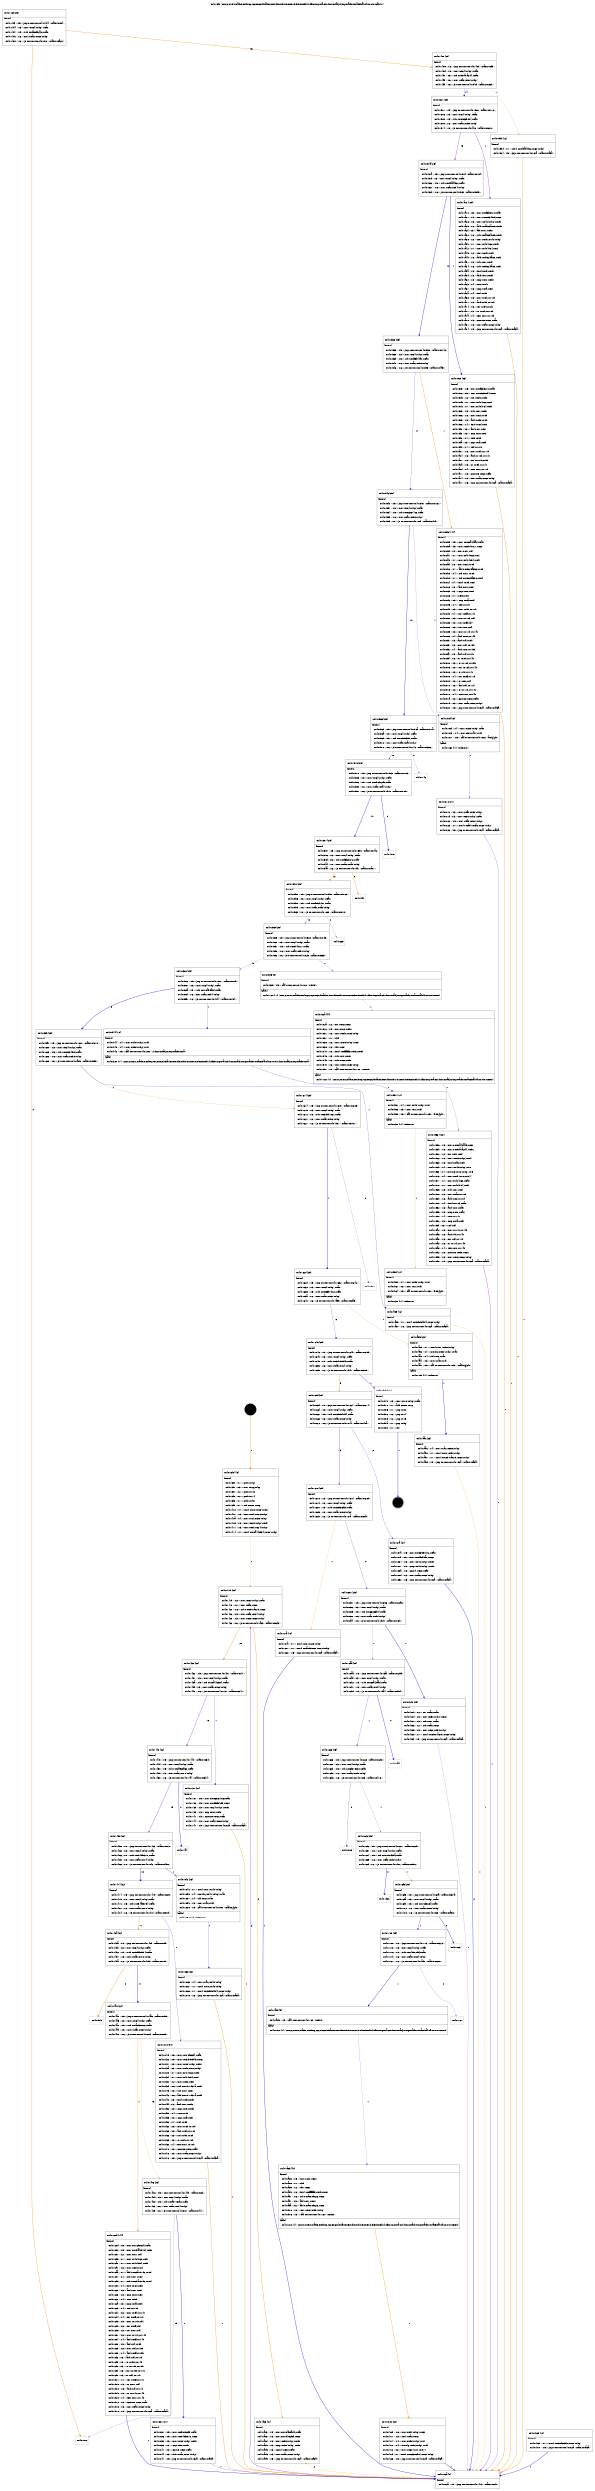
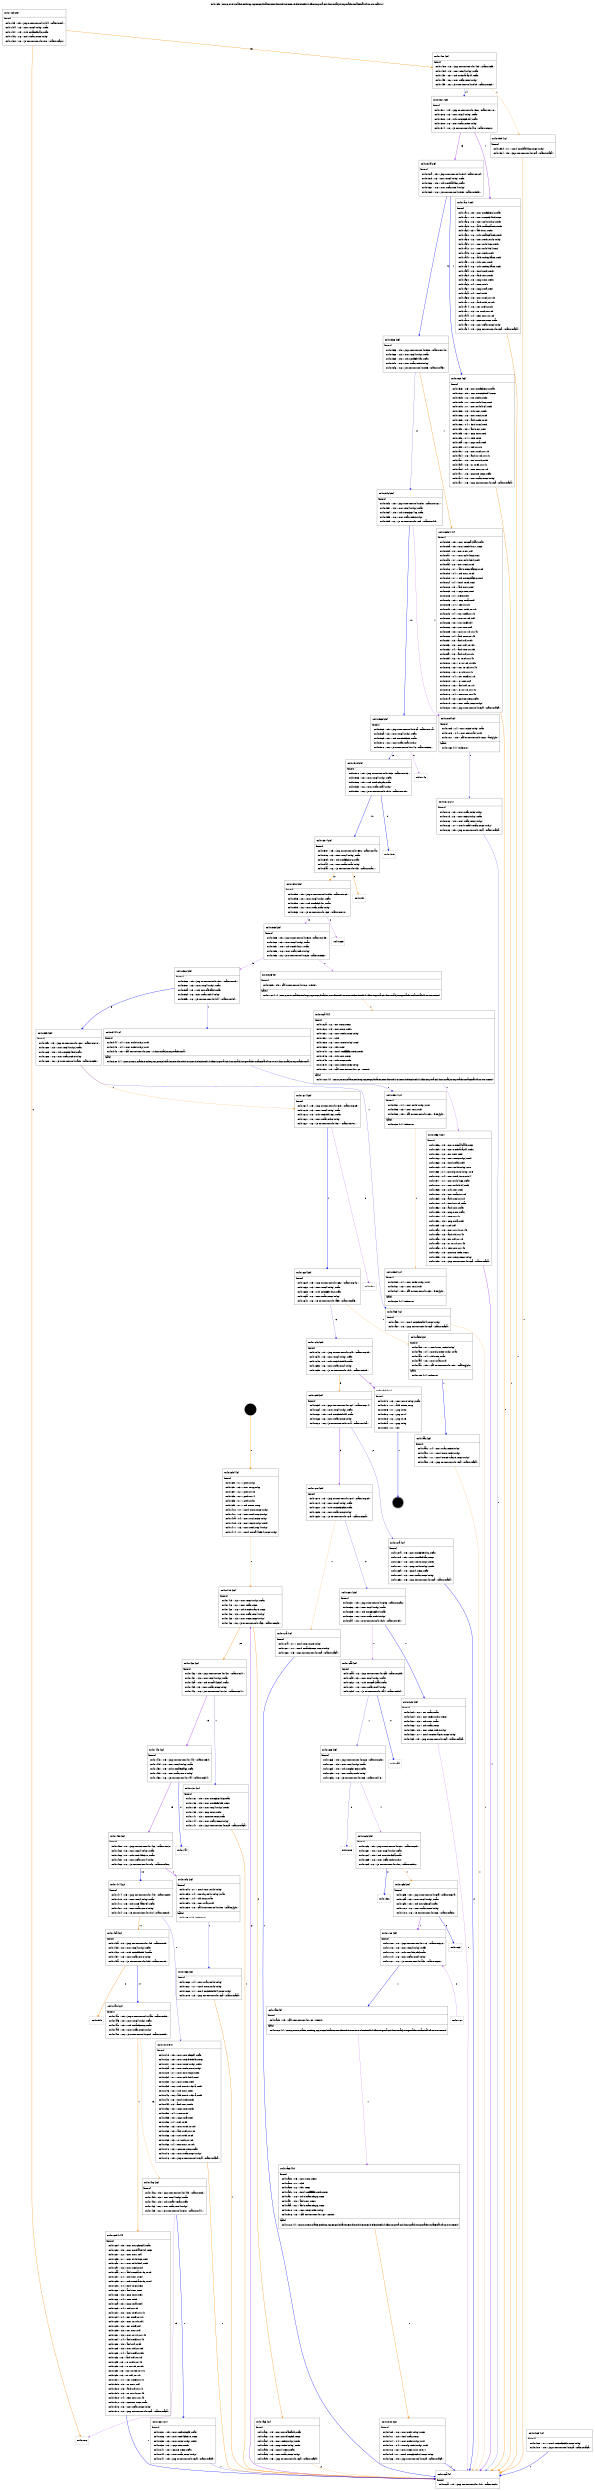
(435, 1993) -> (454, 1990)
(370, 2475) -> (362, 2475)
